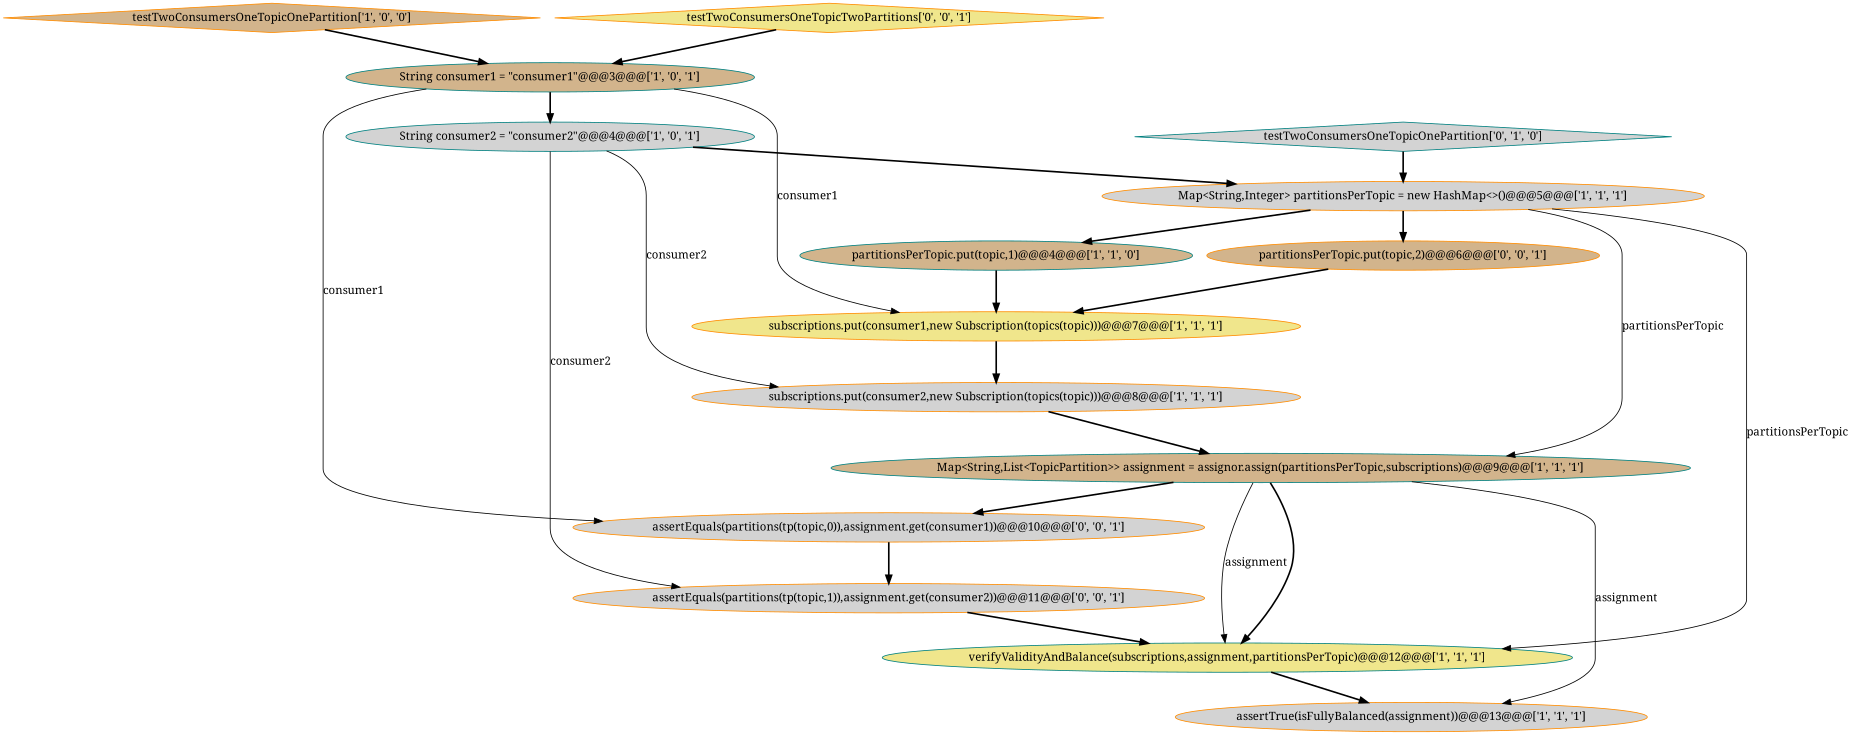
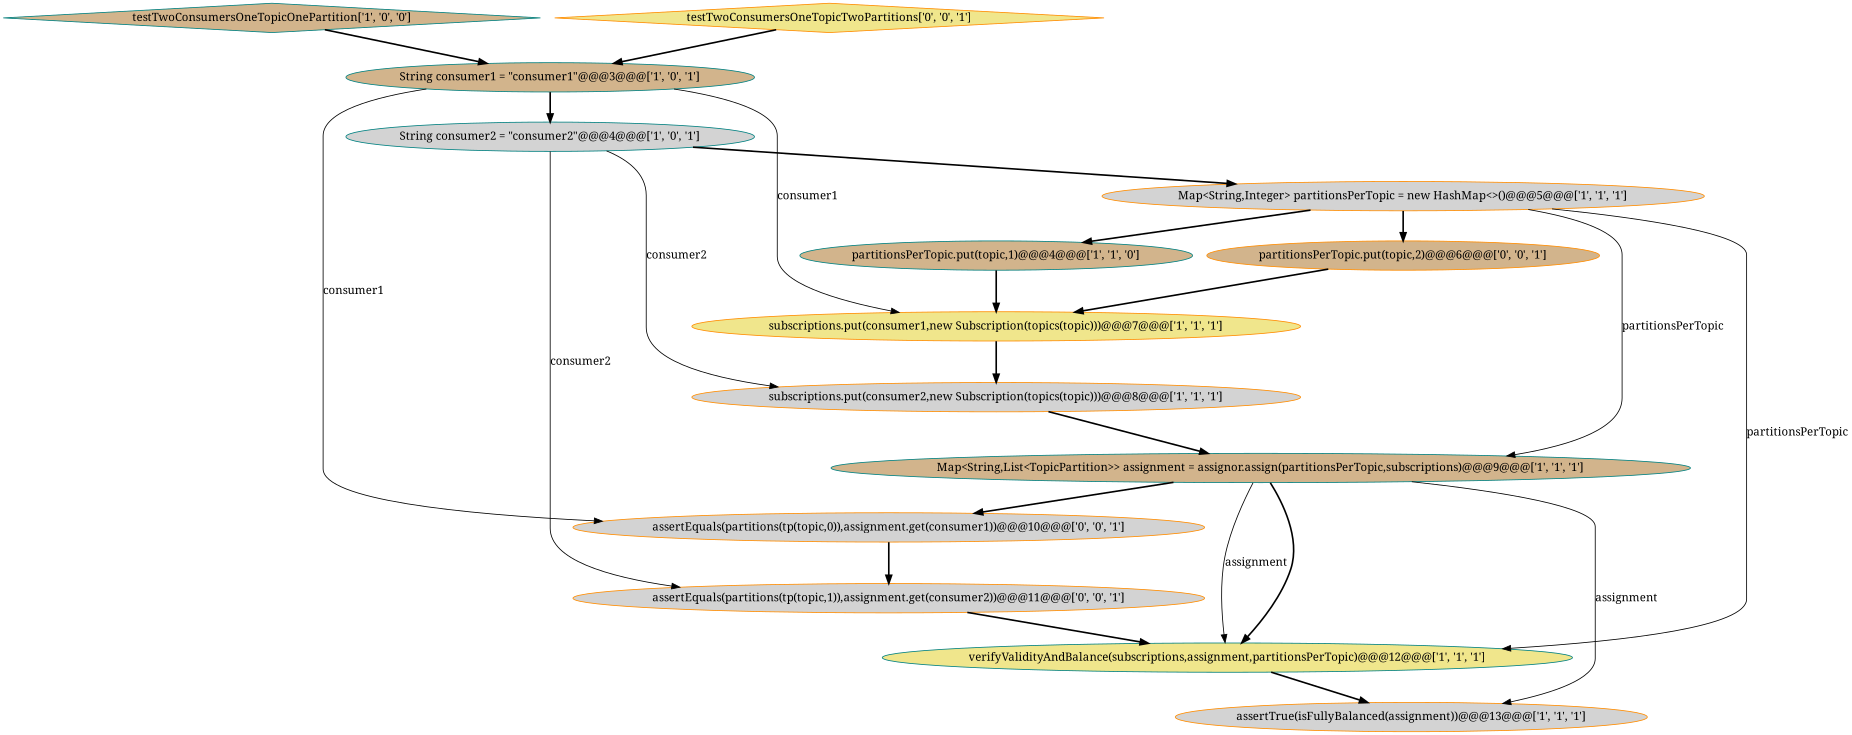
(272, 18) -> (272, 18)
(1403, 137) -> none
